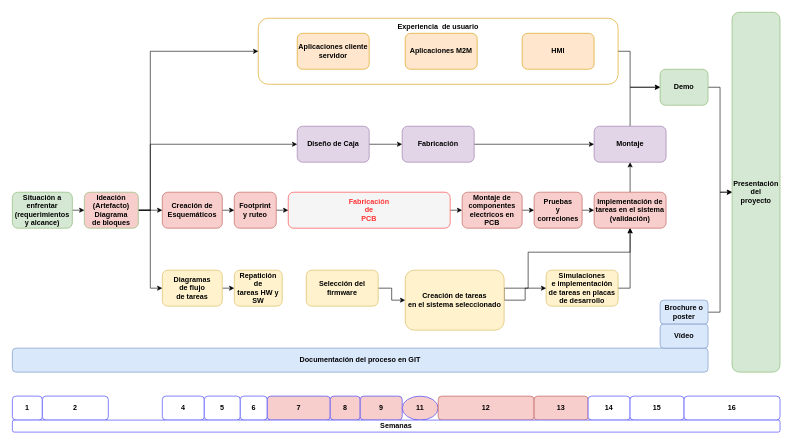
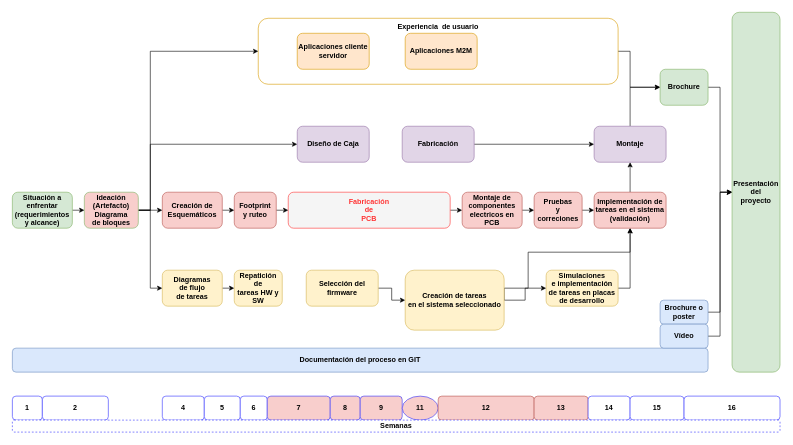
(558, 51) -> none
(684, 87) -> (684, 87)
(396, 144) -> none
none -> (720, 331)
(396, 426) -> (396, 426)
